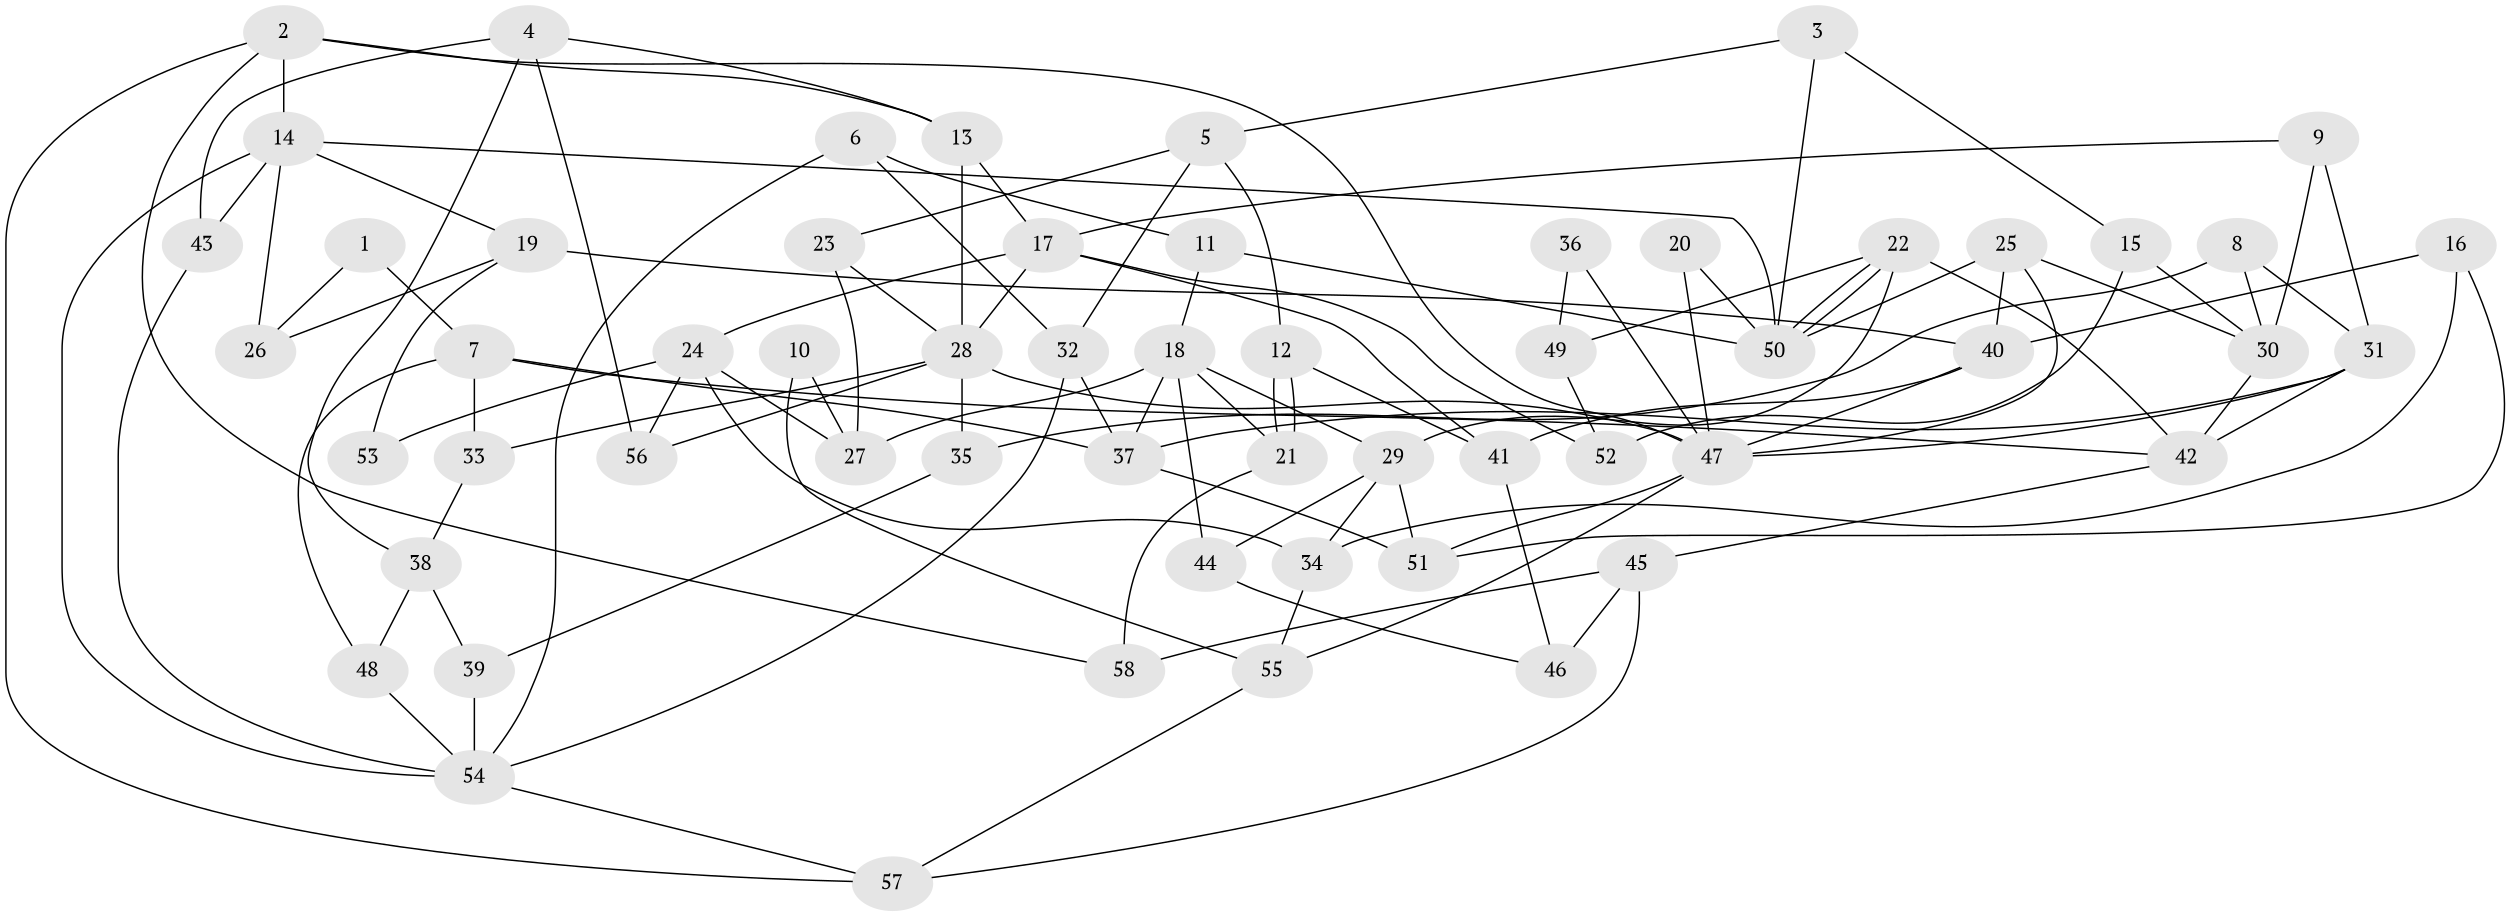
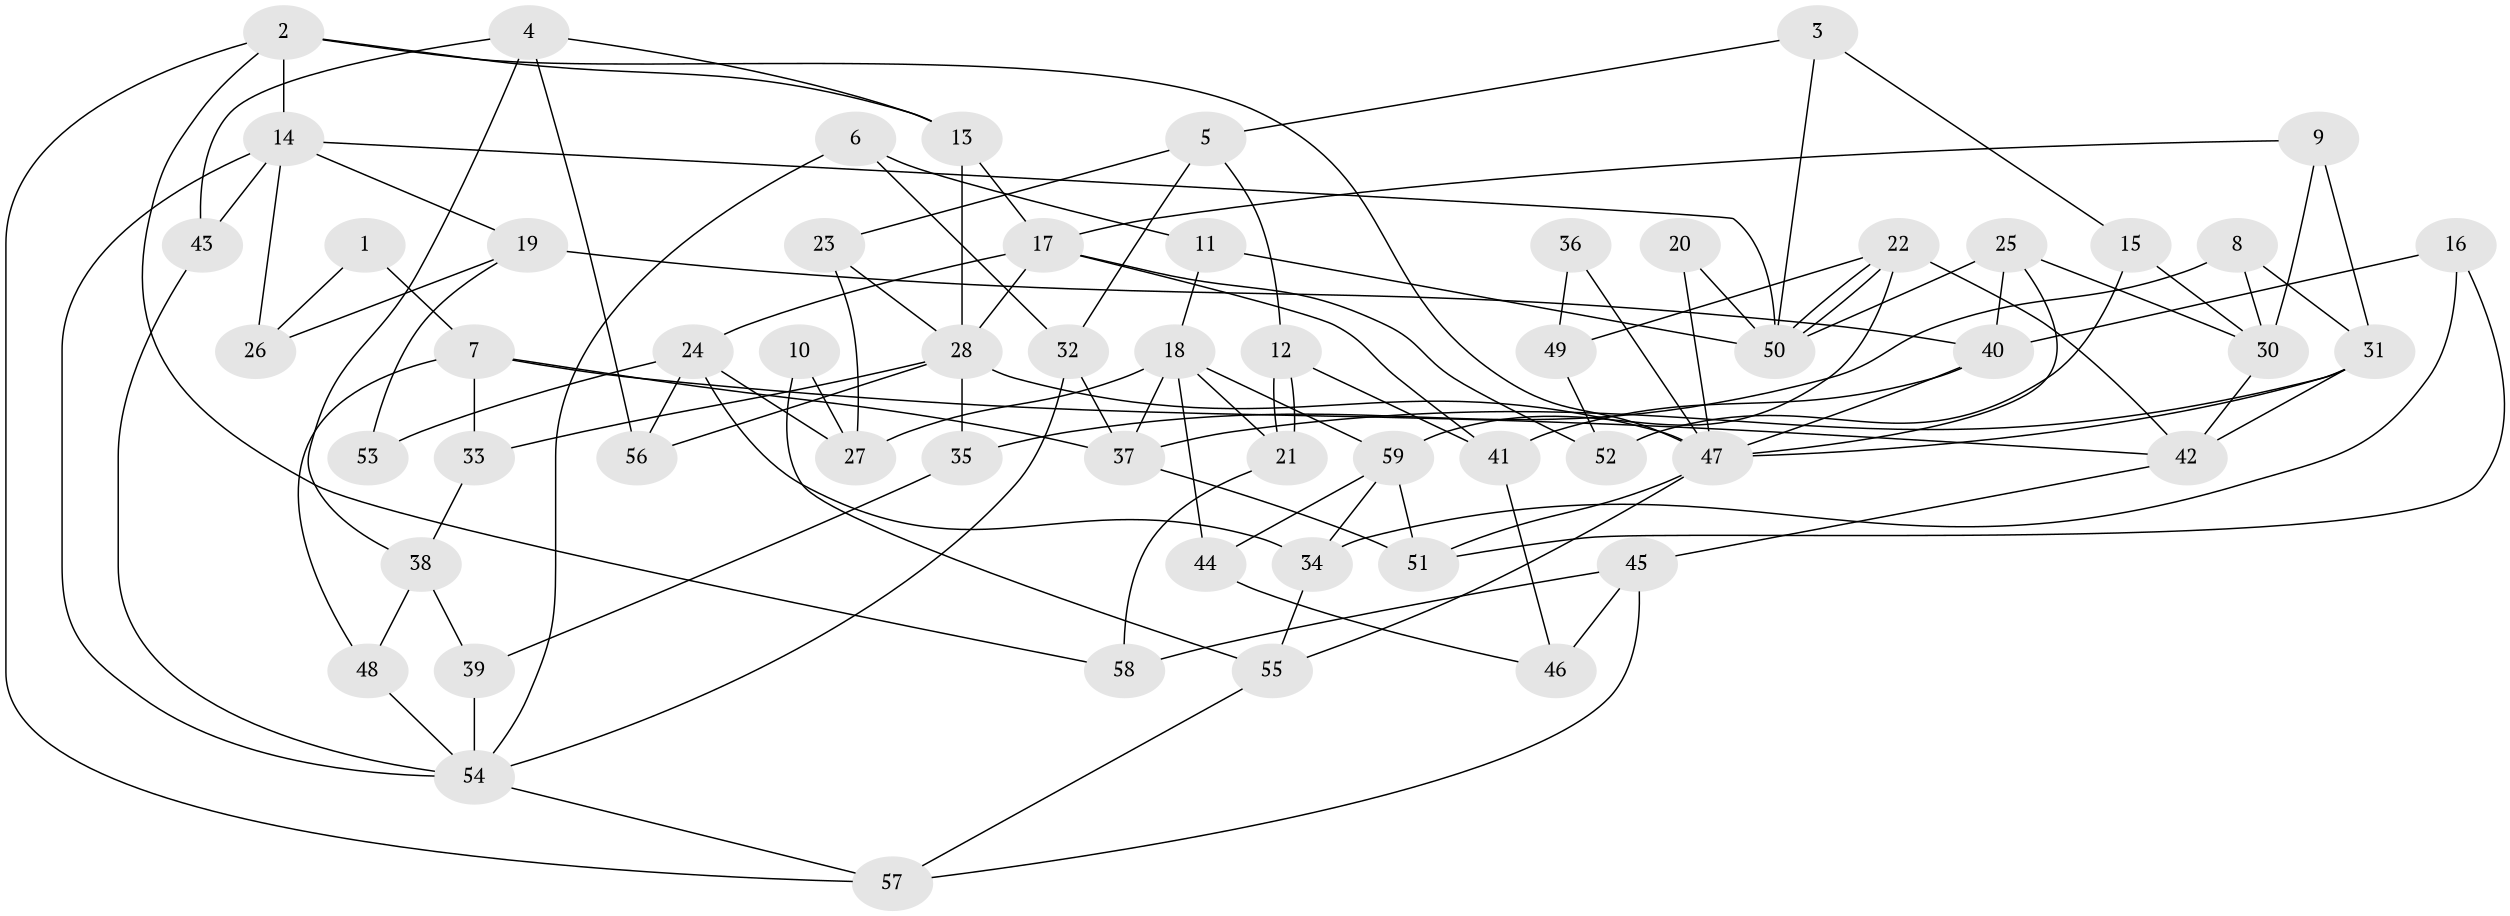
(1394, 458) -> (1394, 458)
